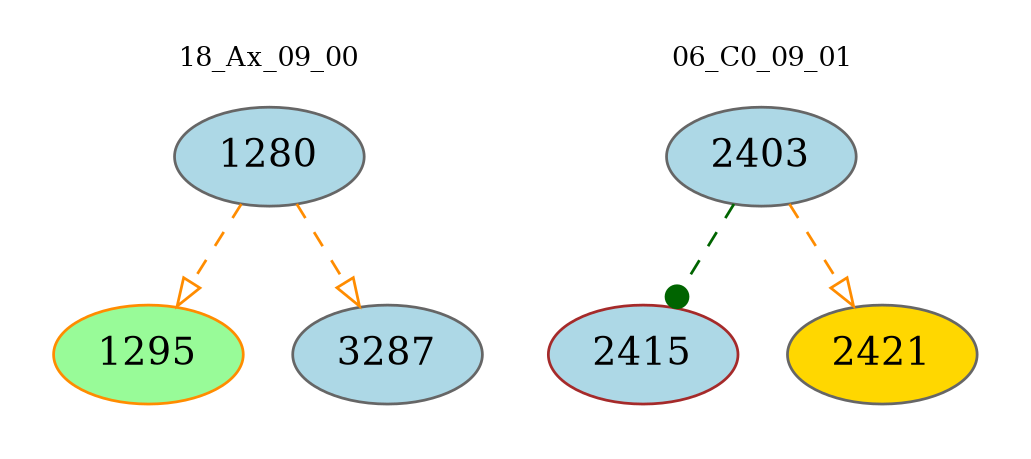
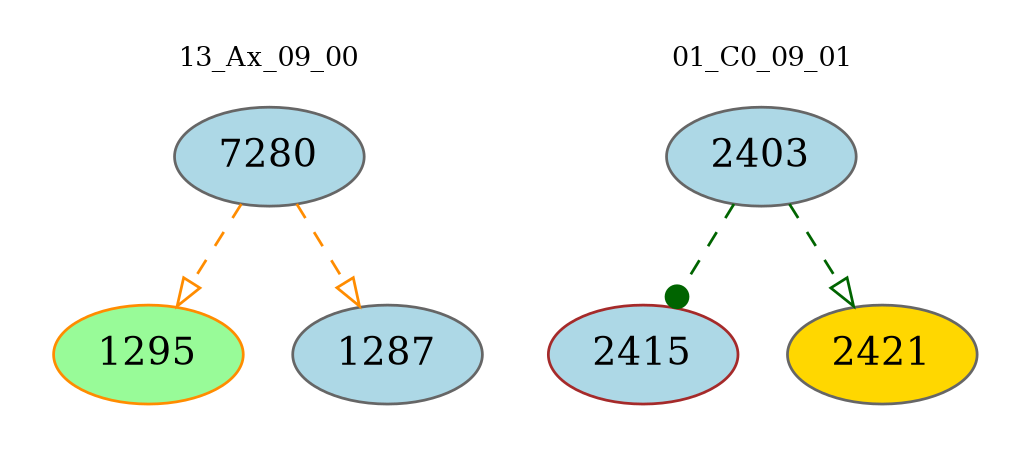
(269, 59) -> (269, 59)
(763, 59) -> (763, 59)
(269, 157) -> (269, 157)
(814, 243) -> (814, 243)
(388, 355) -> (388, 355)
